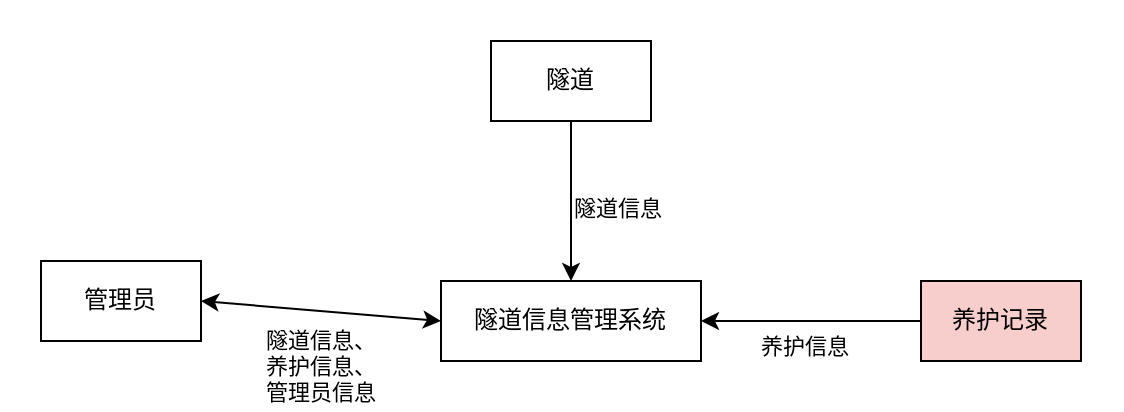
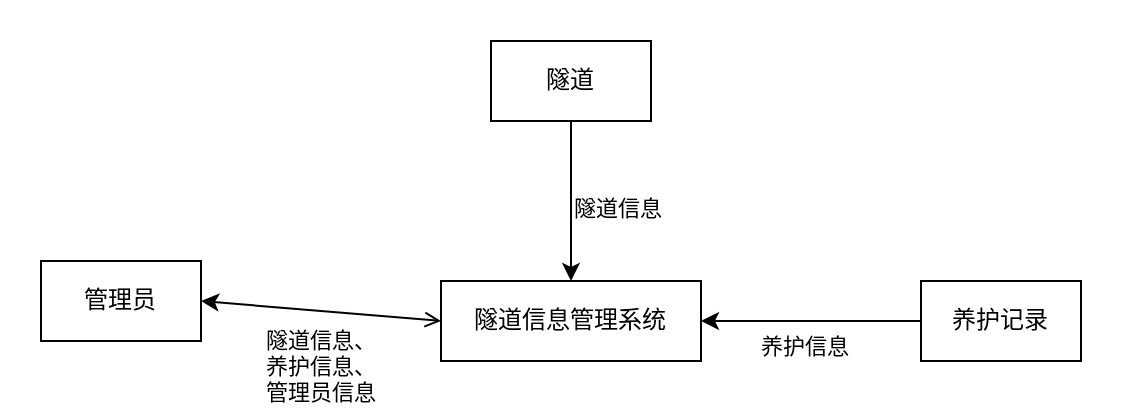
(426, 320) -> (429, 320)
(1001, 321) -> (1001, 321)
